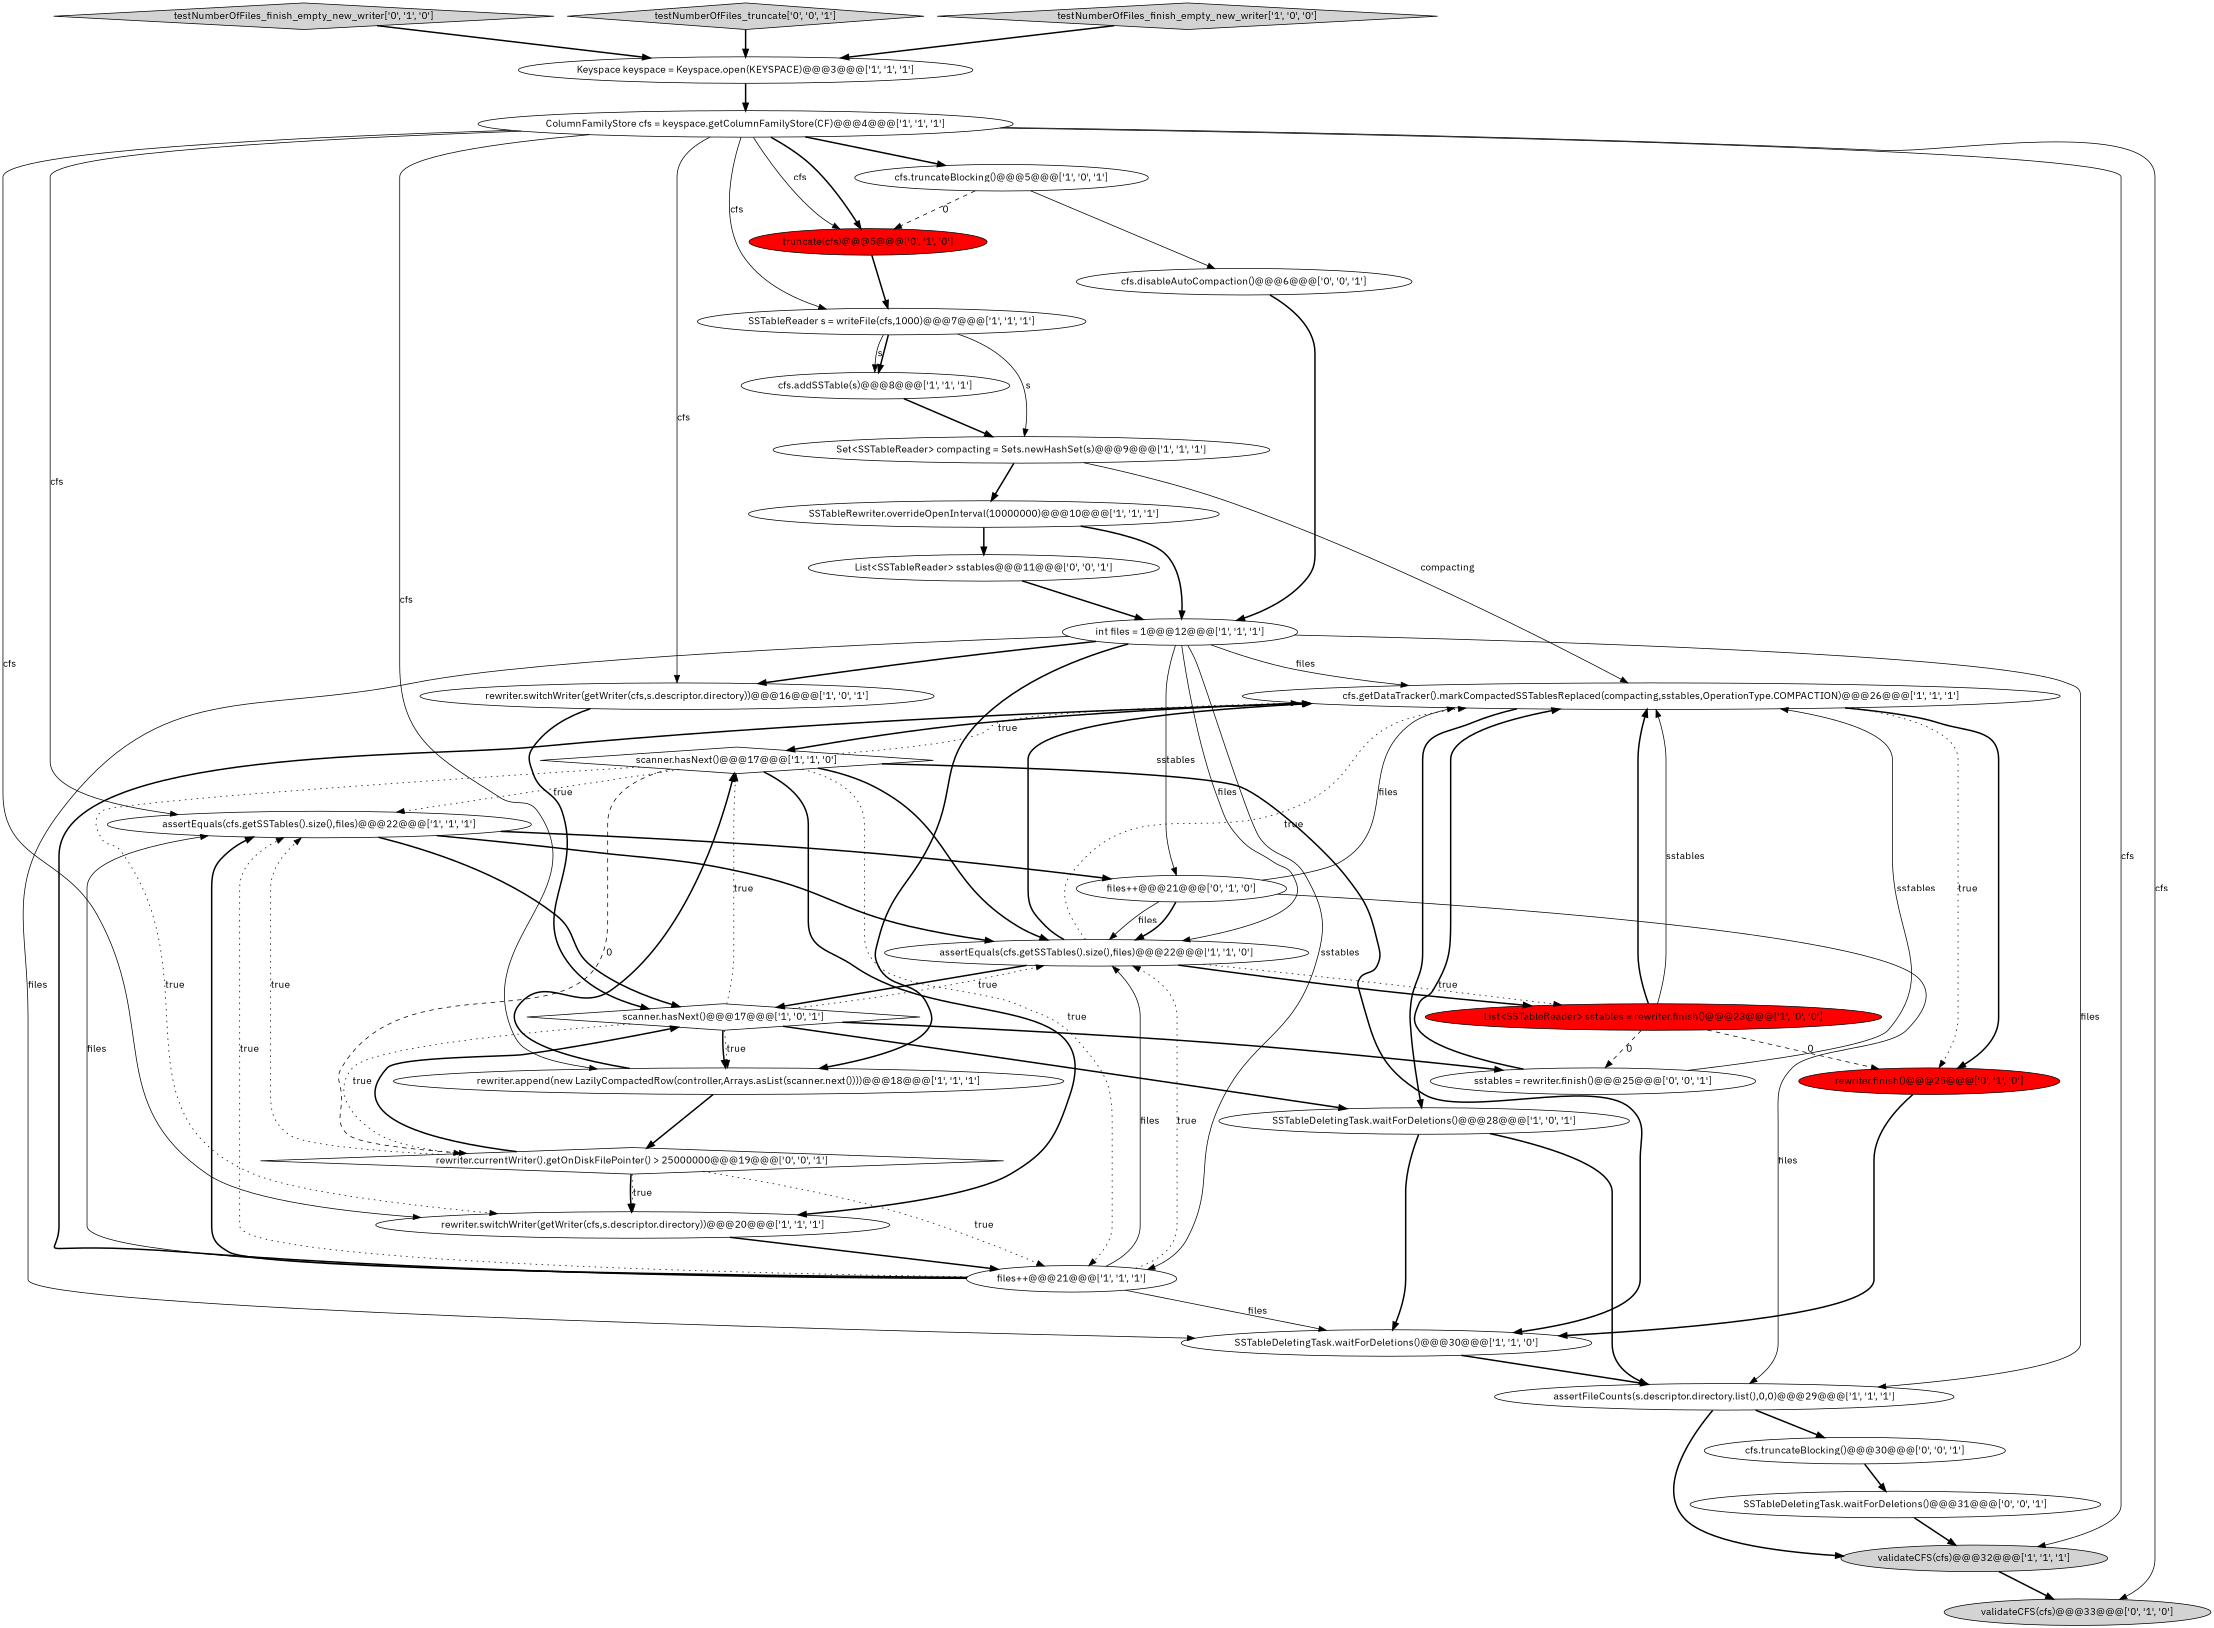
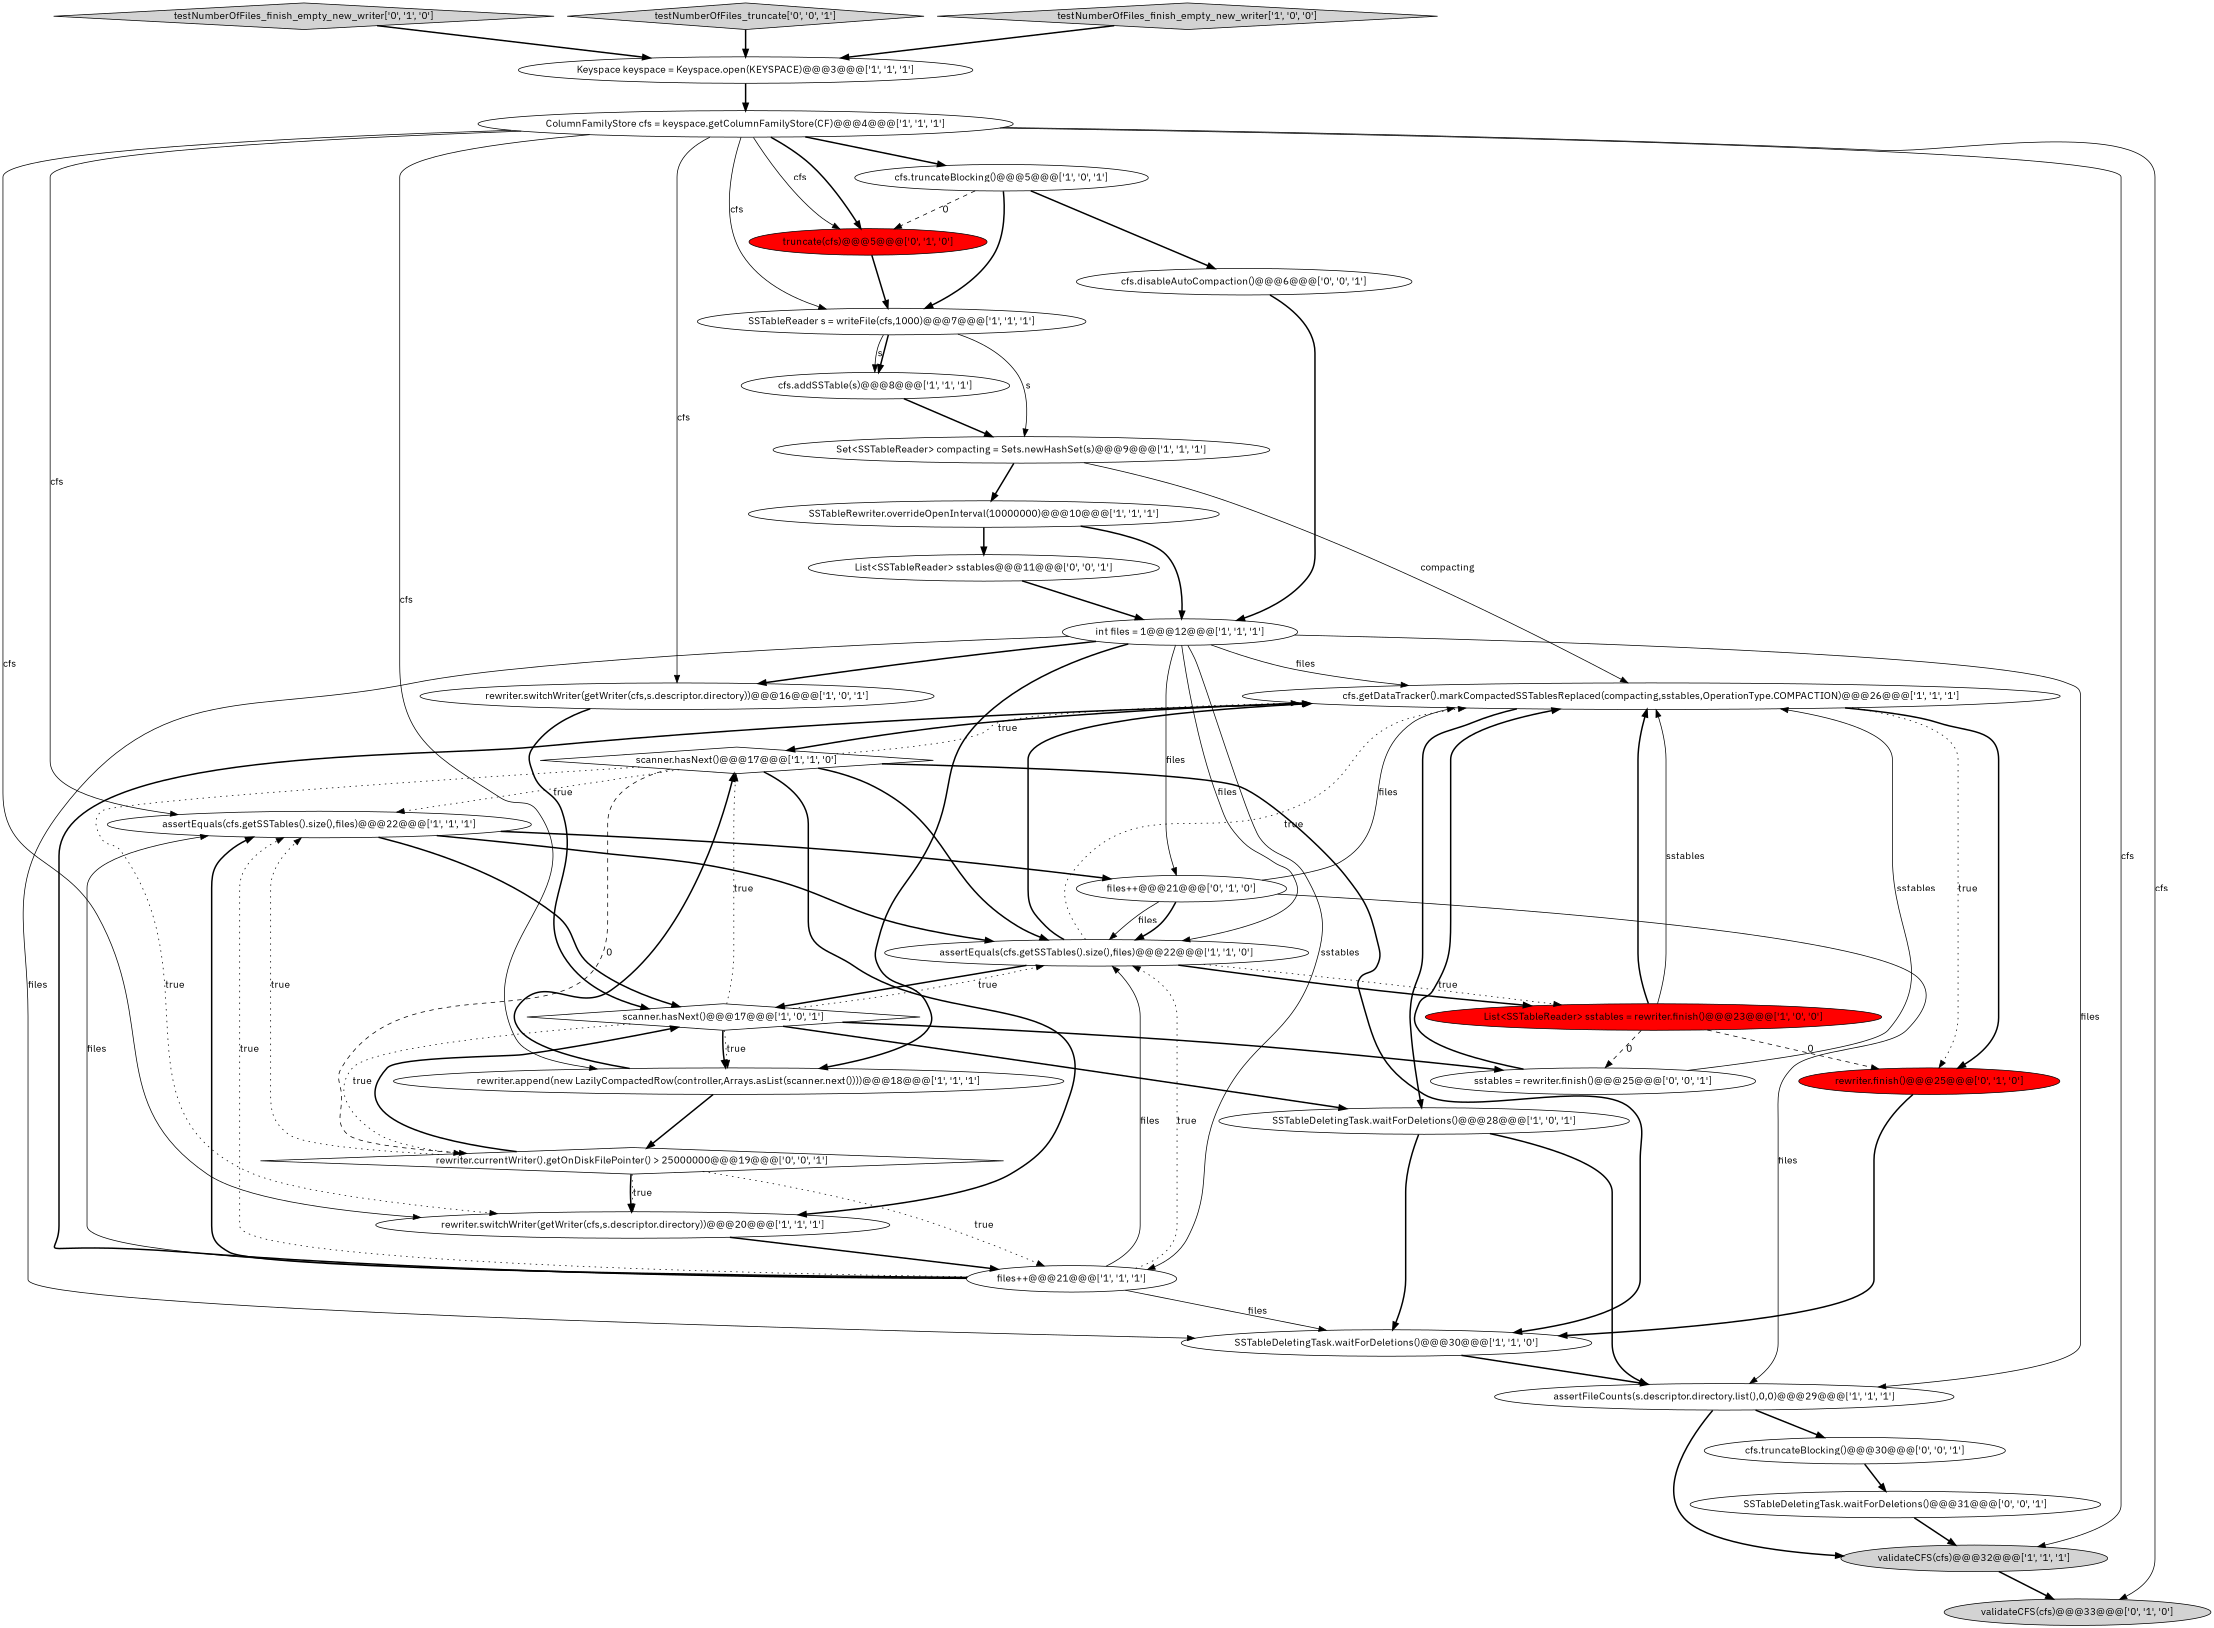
(1119, 228) -> (1119, 228)
none -> (989, 261)
(1176, 760) -> (1176, 760)
(982, 995) -> none
